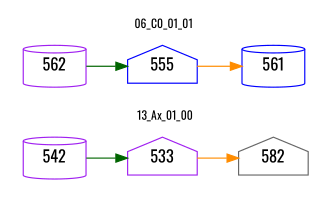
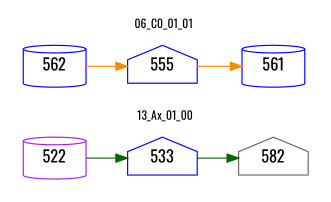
(55, 66) -> (55, 66)
(101, 66) -> (101, 66)
(55, 158) -> (55, 158)
(162, 158) -> (162, 158)
(212, 158) -> (212, 158)
